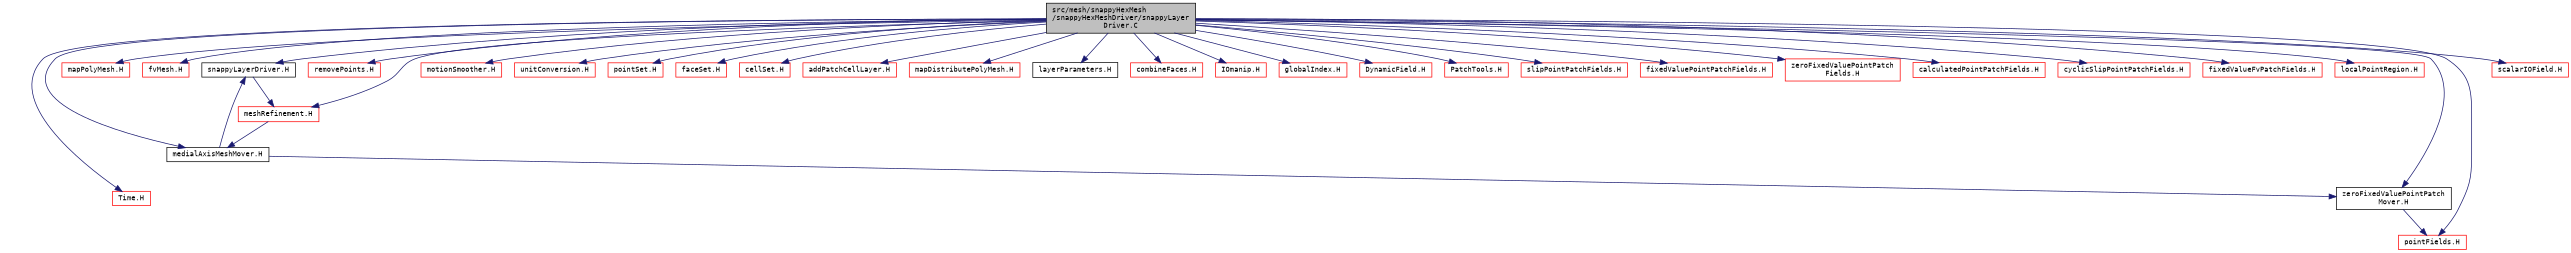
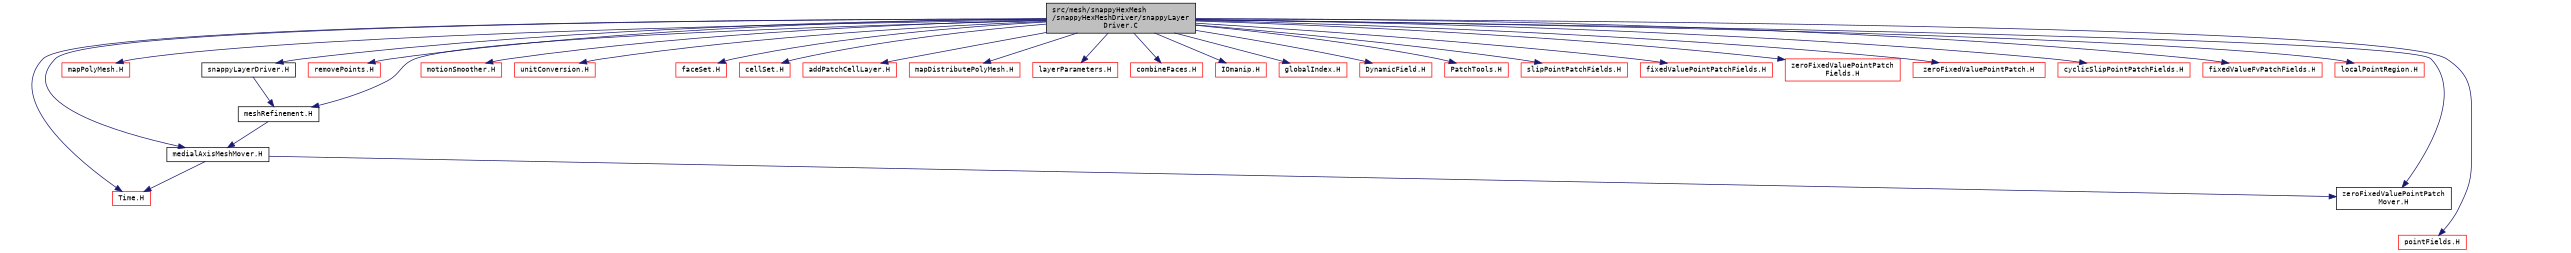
(166, 70) -> none
(636, 70) -> none
(1075, 70) -> (1075, 70)
(1979, 70) -> (1979, 70)
(2530, 70) -> none
(279, 114) -> (279, 114)
(229, 115) -> (178, 175)
(2412, 220) -> none
